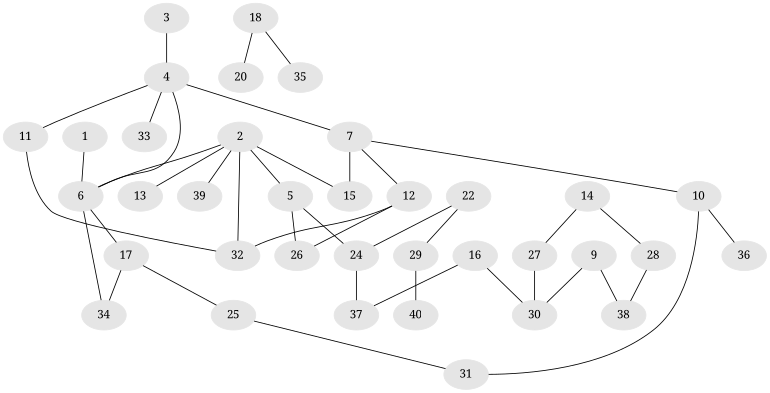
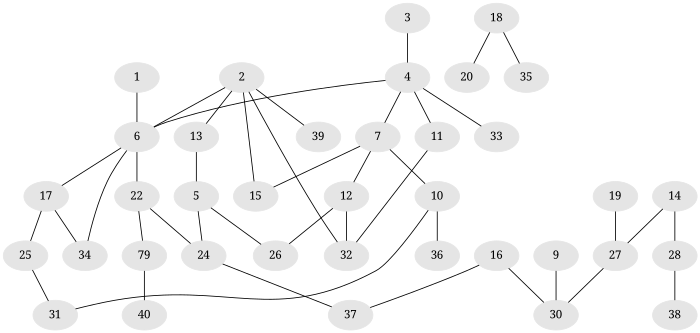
none -> (137, 167)
(265, 167) -> (196, 167)
none -> (615, 196)
(416, 256) -> (144, 256)
(609, 285) -> none
